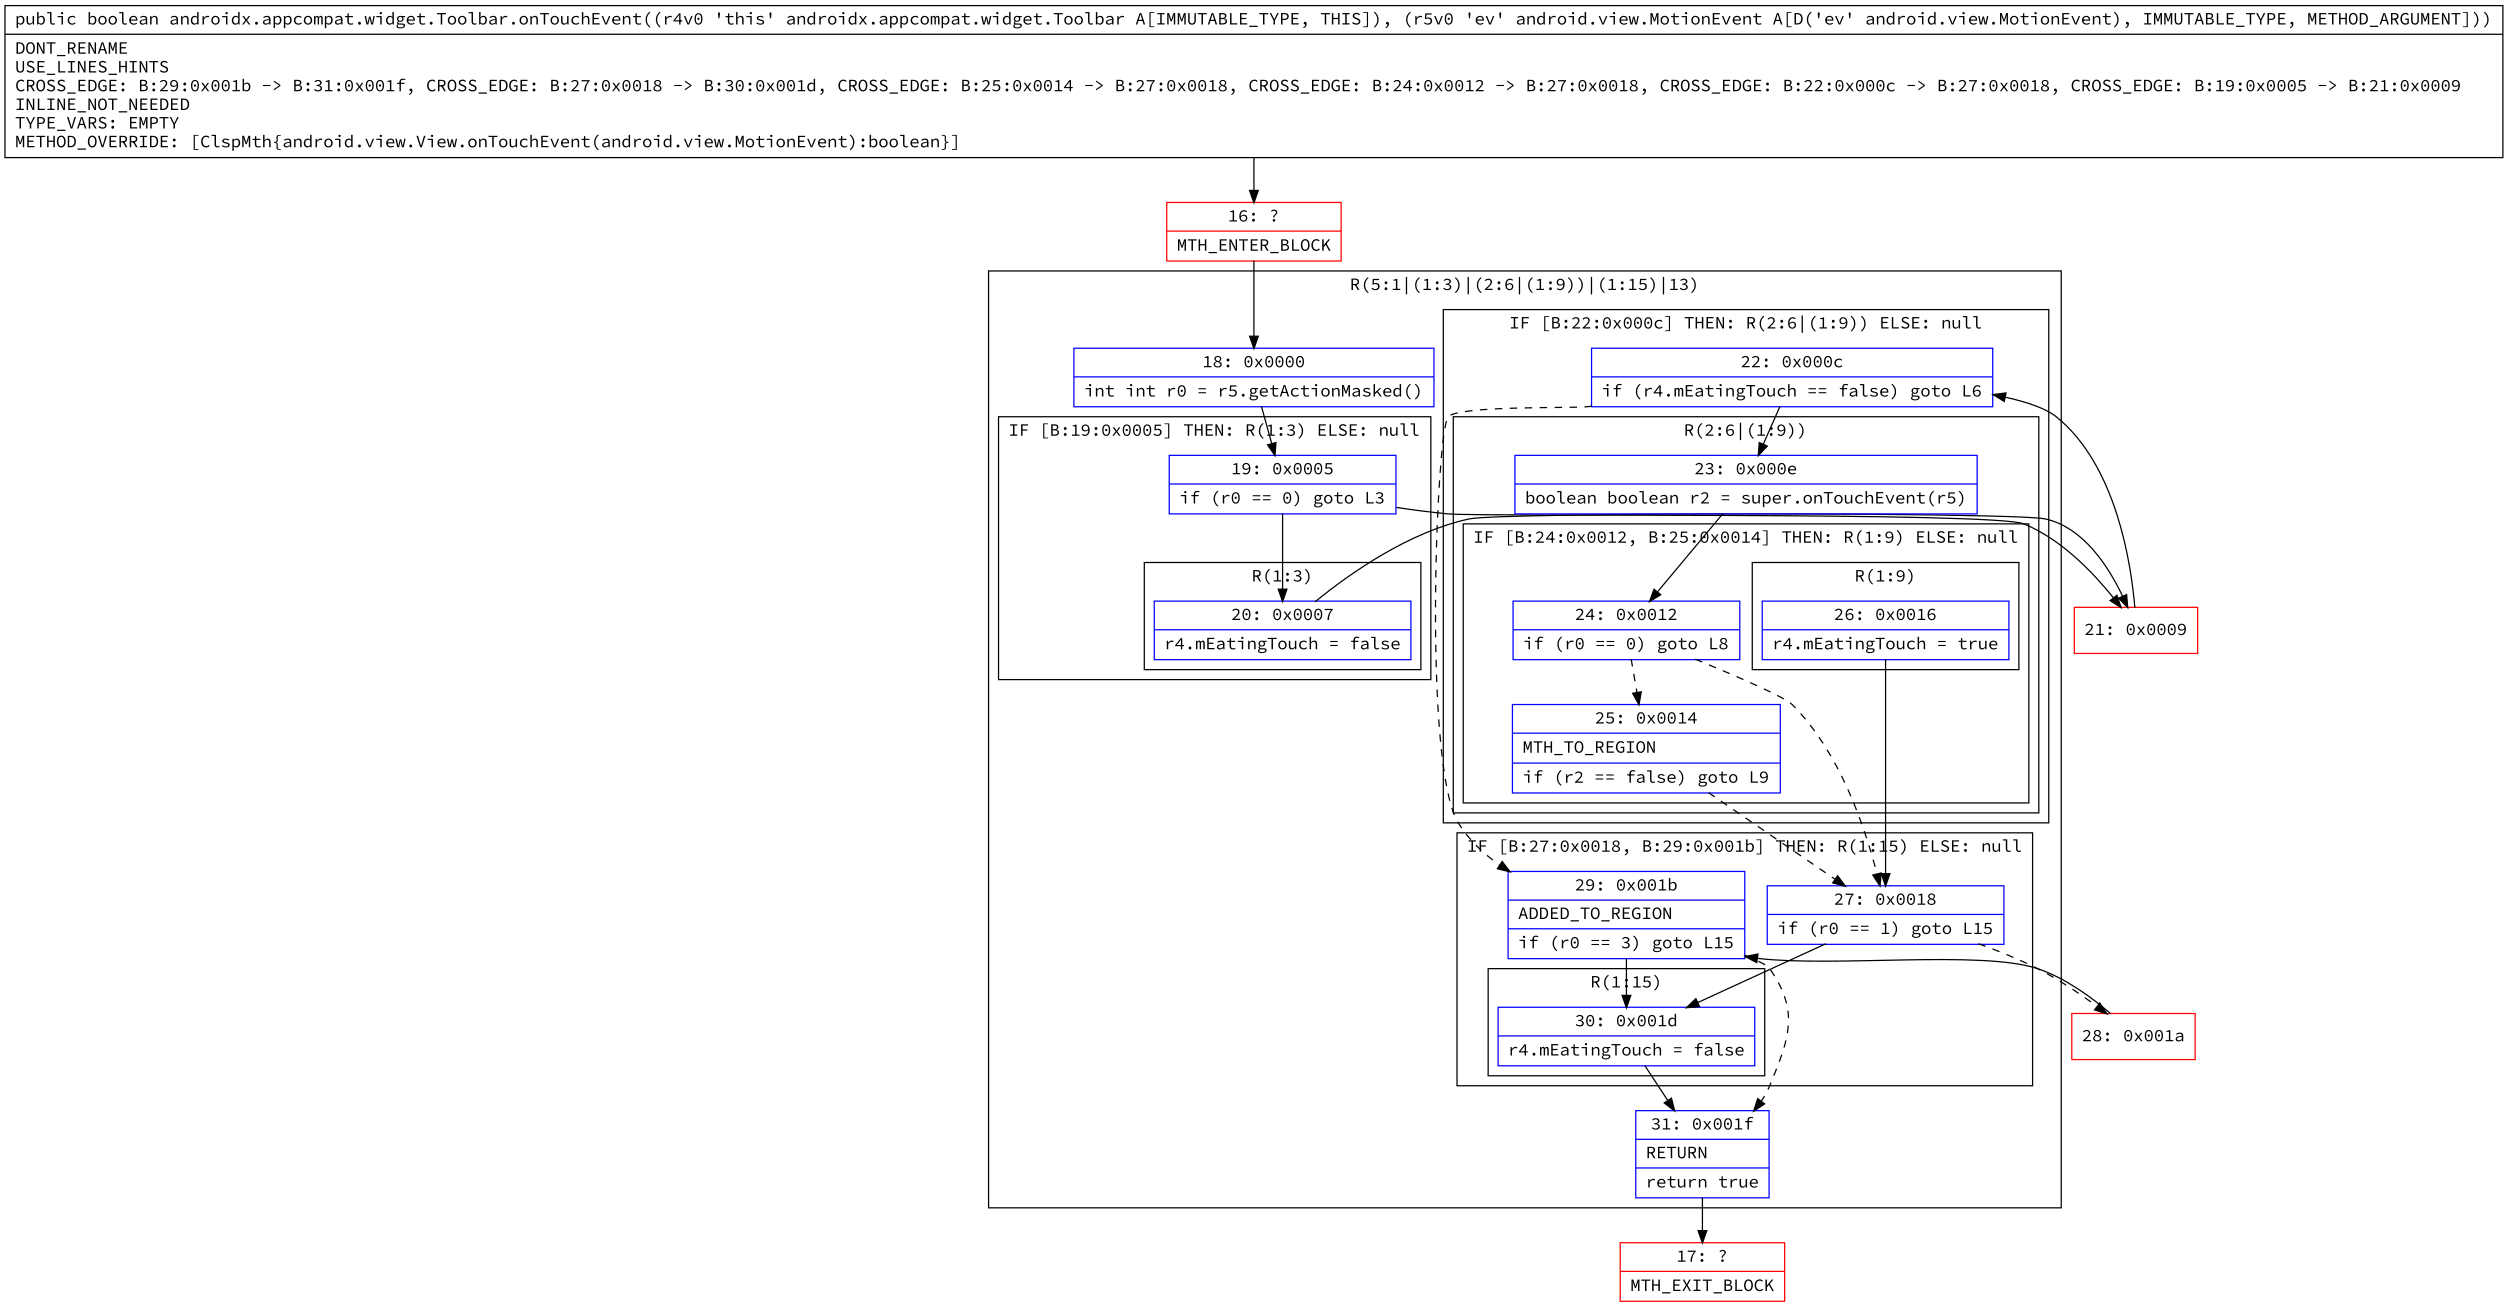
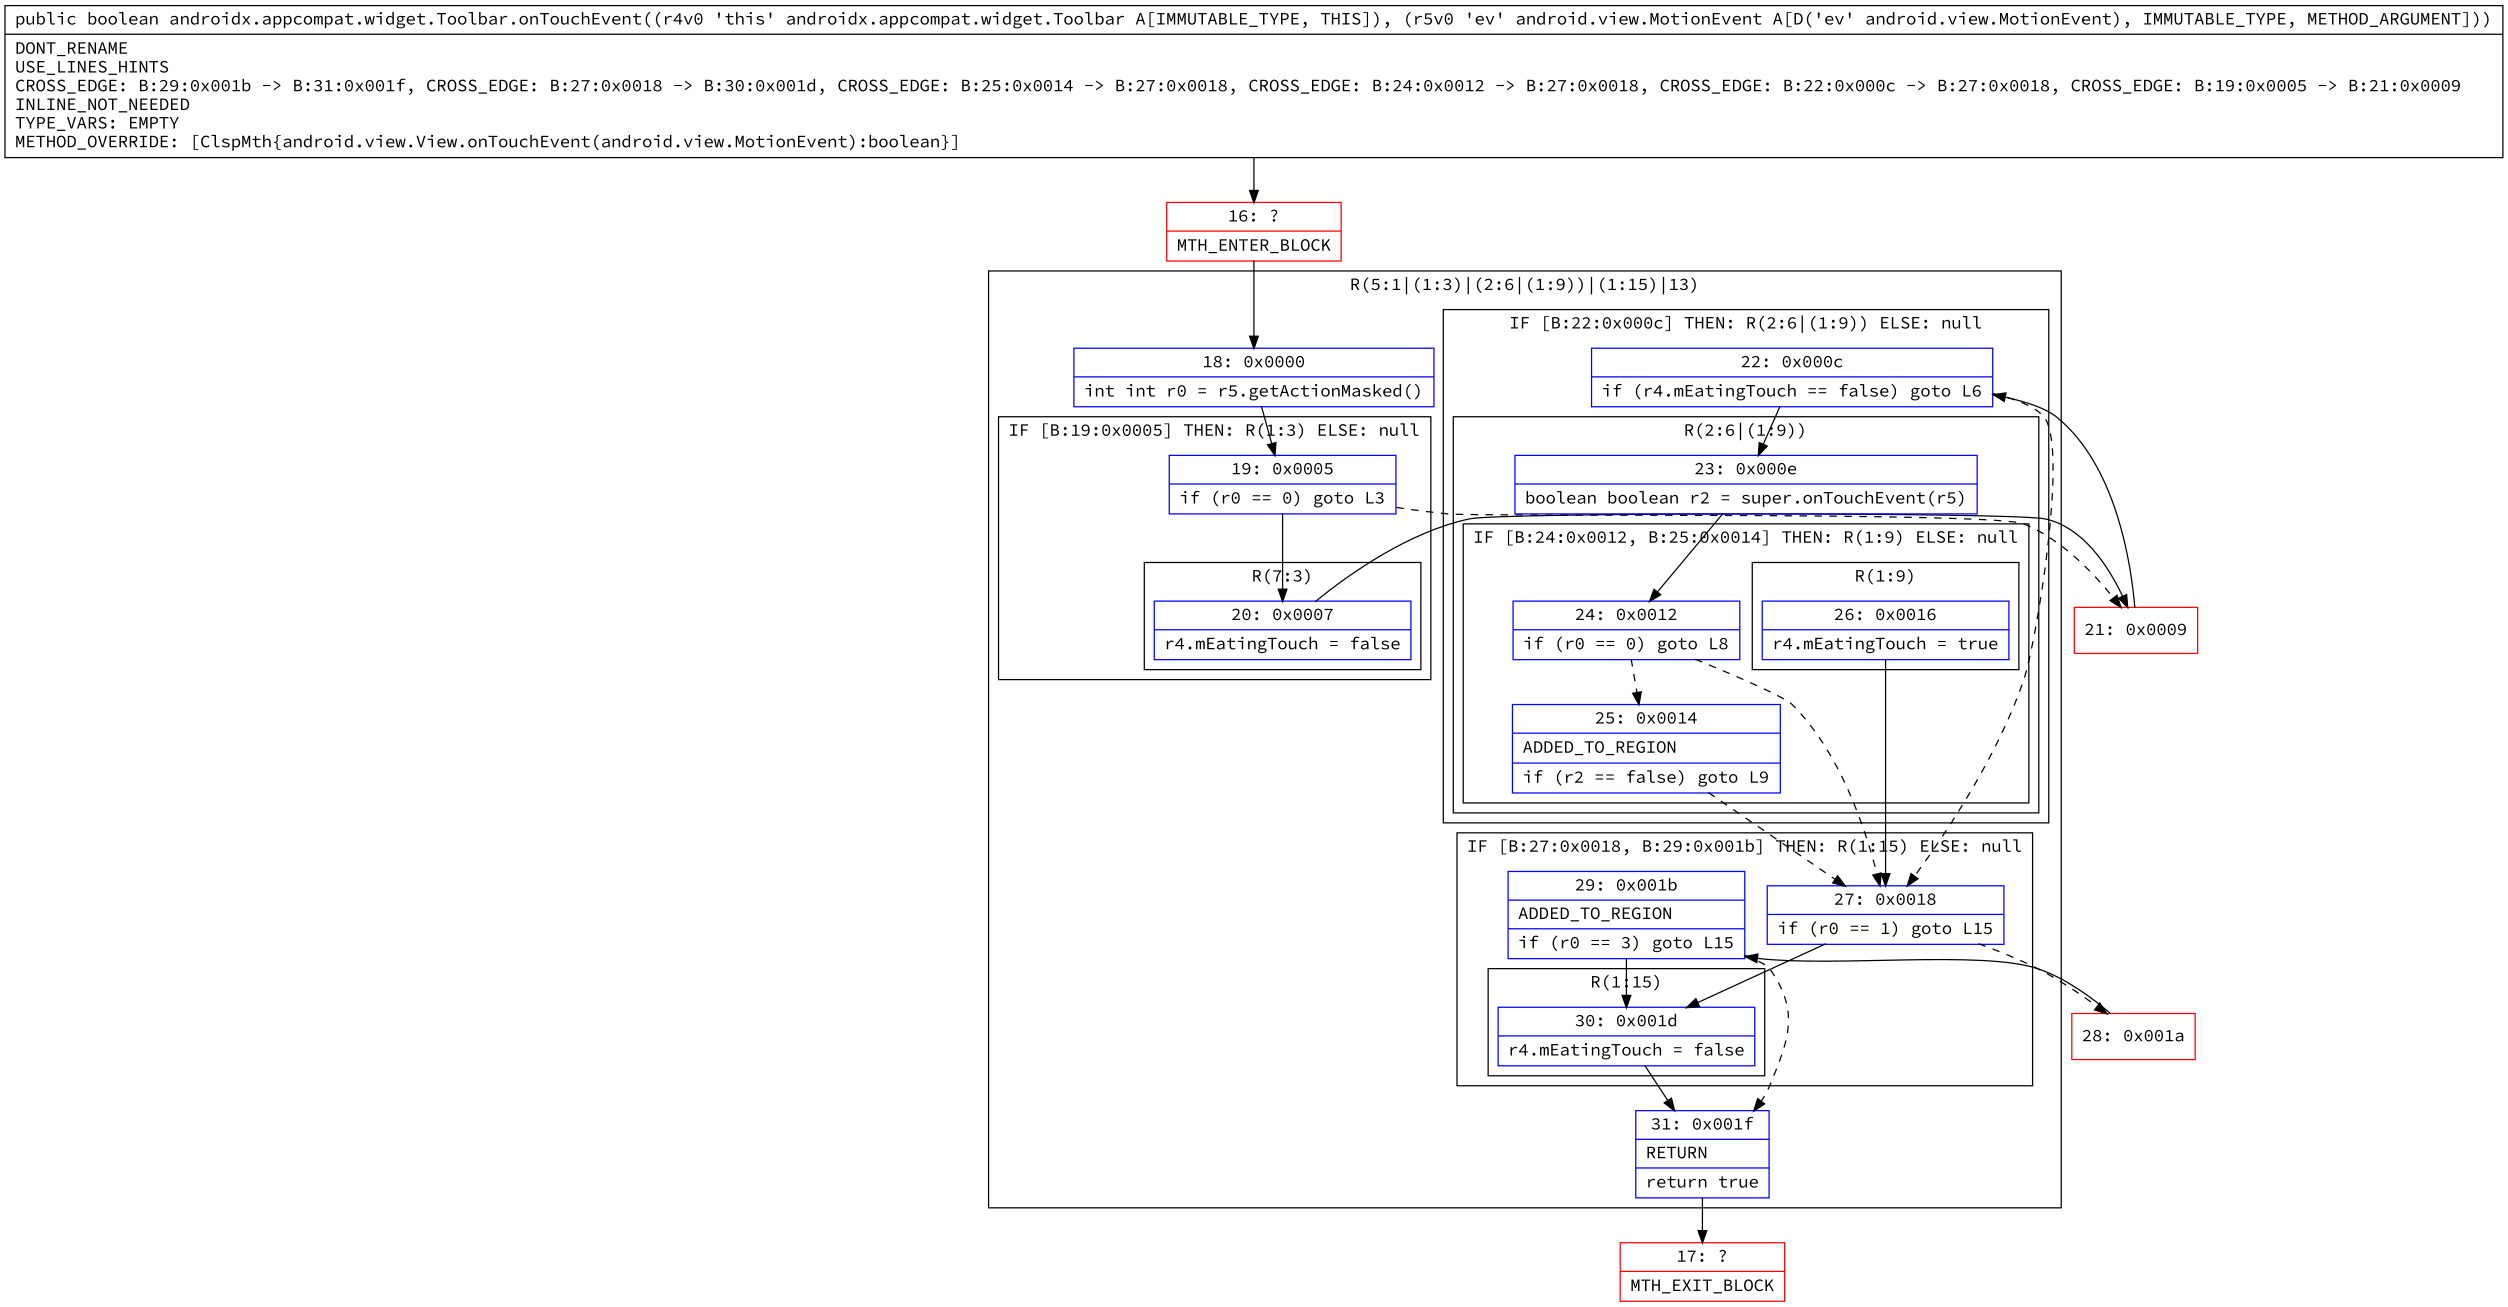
(1769, 516) -> (1769, 516)
(1283, 577) -> (1283, 577)
(1436, 578) -> (2017, 698)
(1590, 748) -> (1600, 748)
